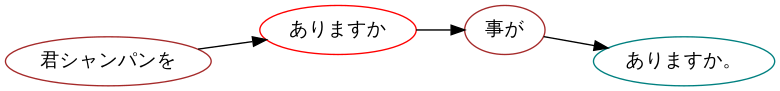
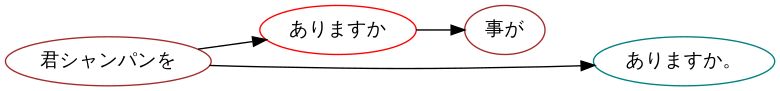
(569, 41) -> (395, 69)
